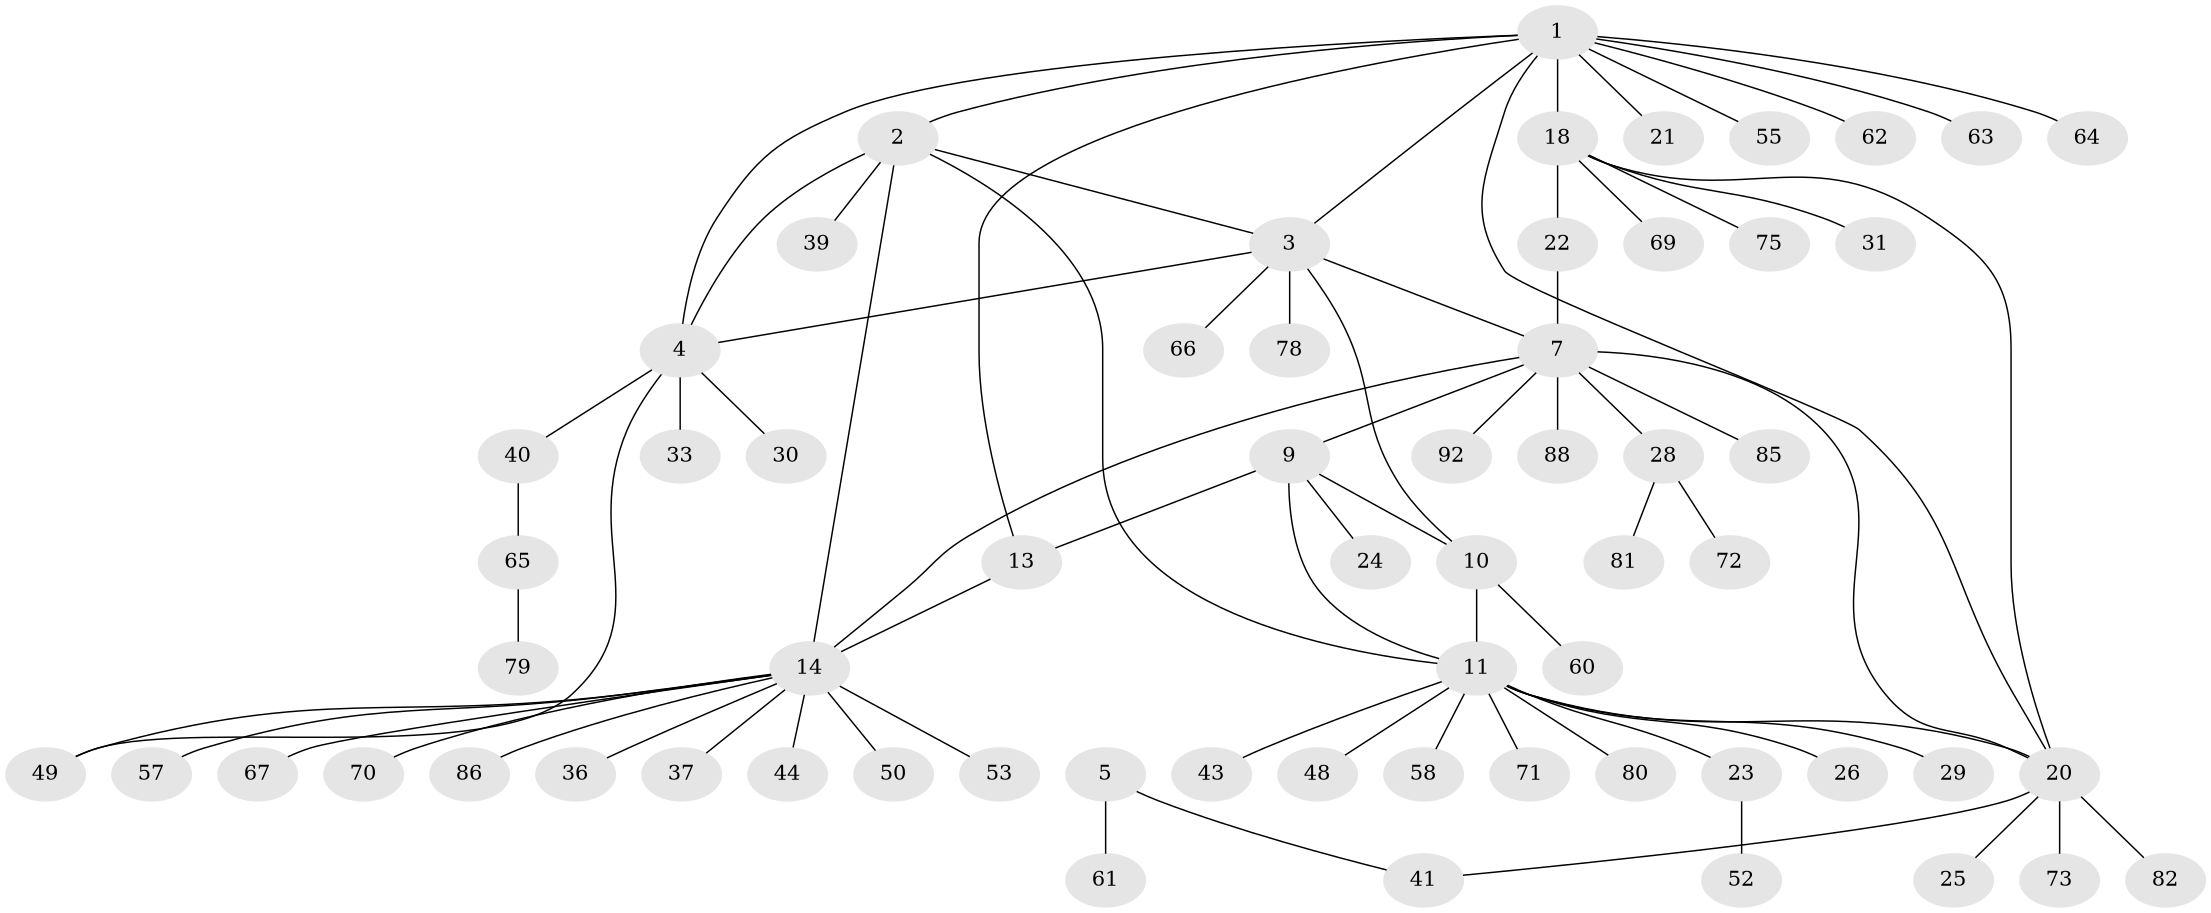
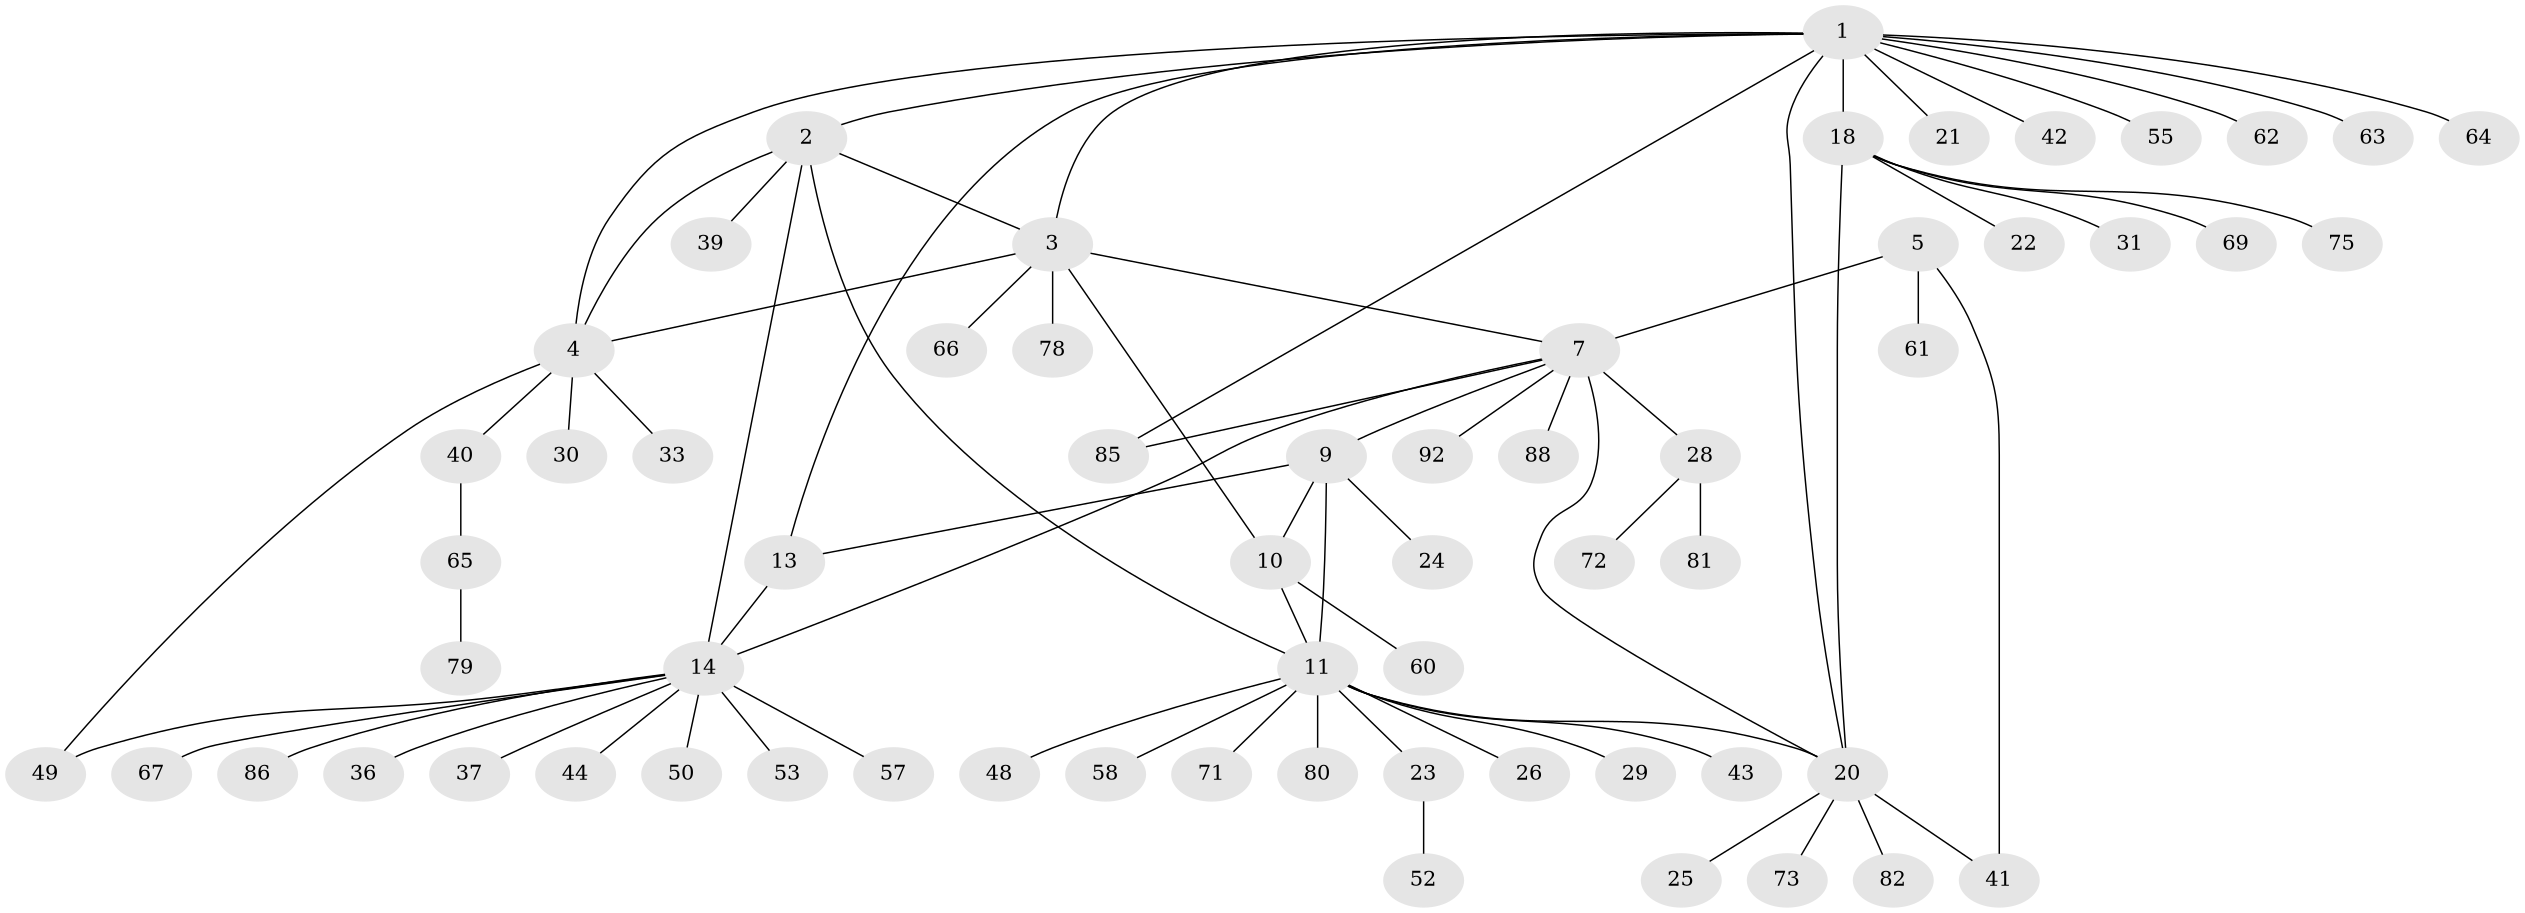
none -> (2055, 138)
none -> (1476, 244)
(1558, 288) -> (1749, 297)
(364, 774) -> none
